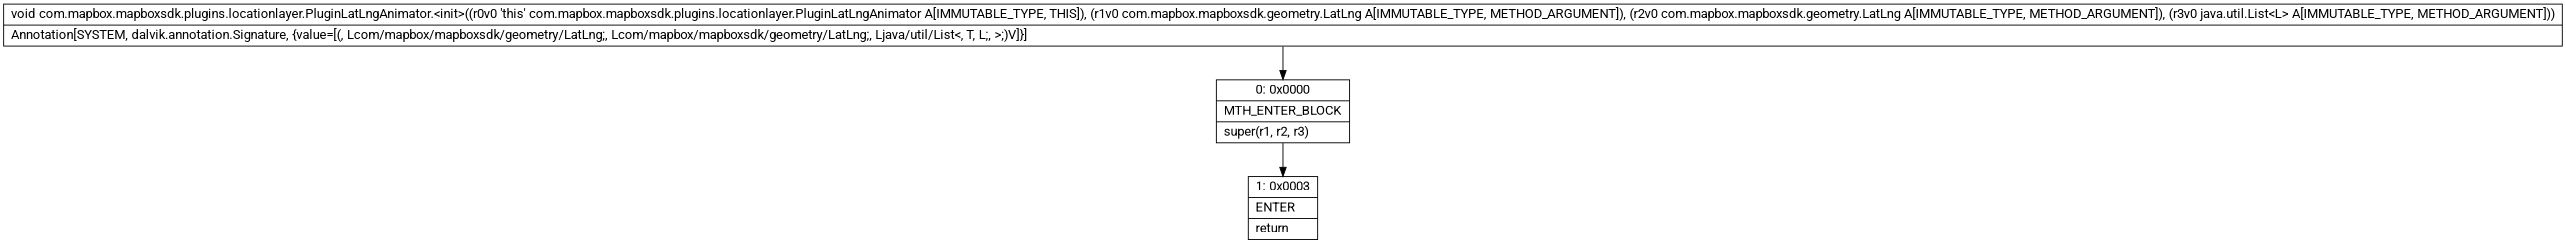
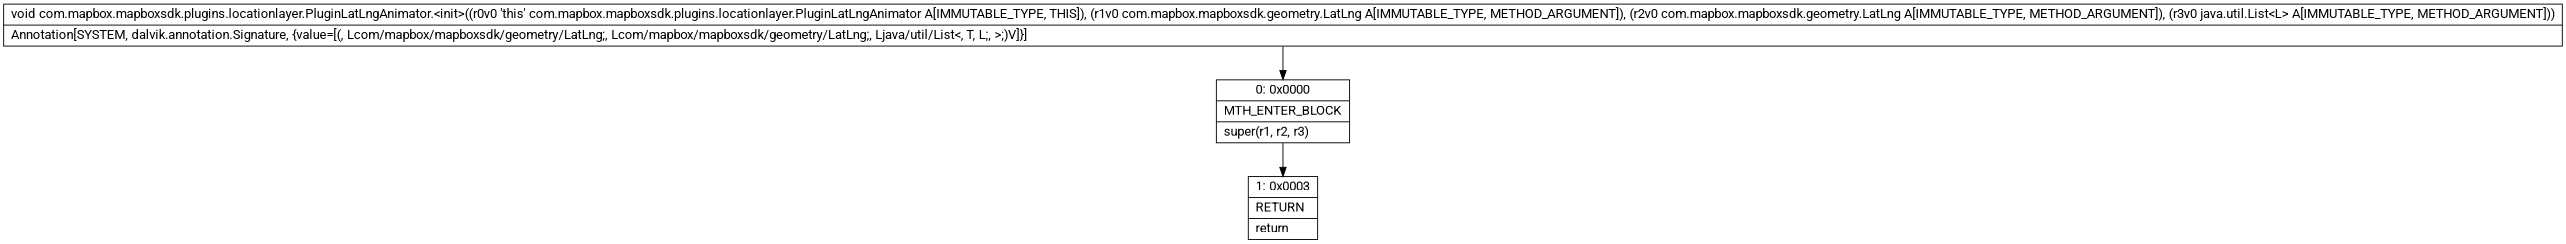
(1276, 208) -> (1280, 208)
